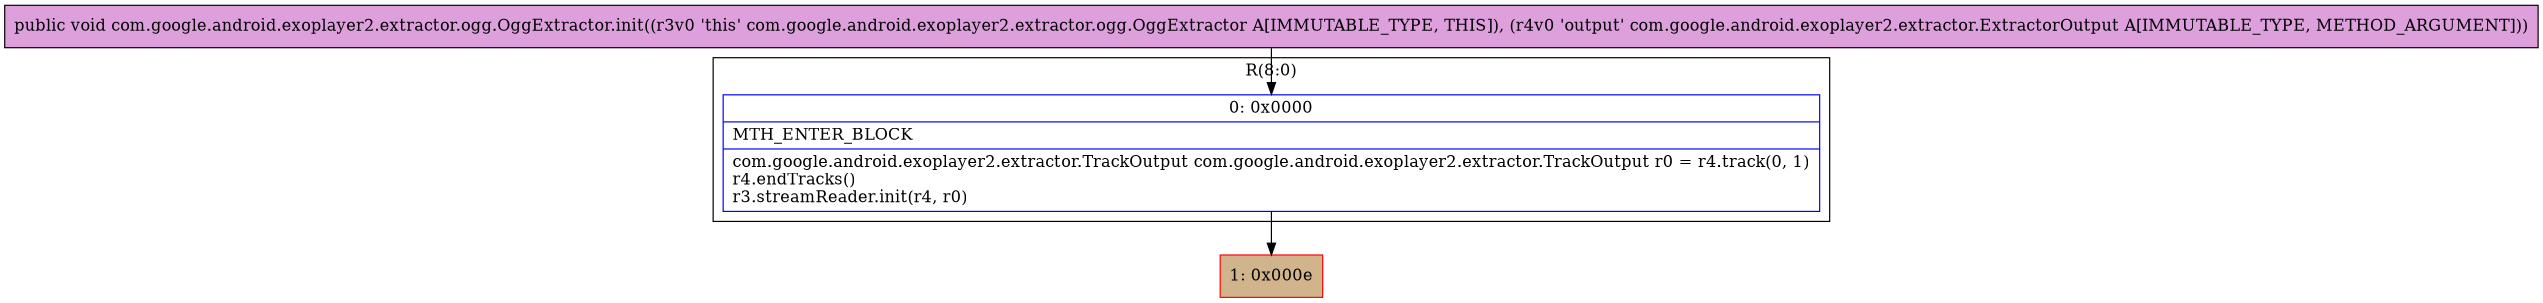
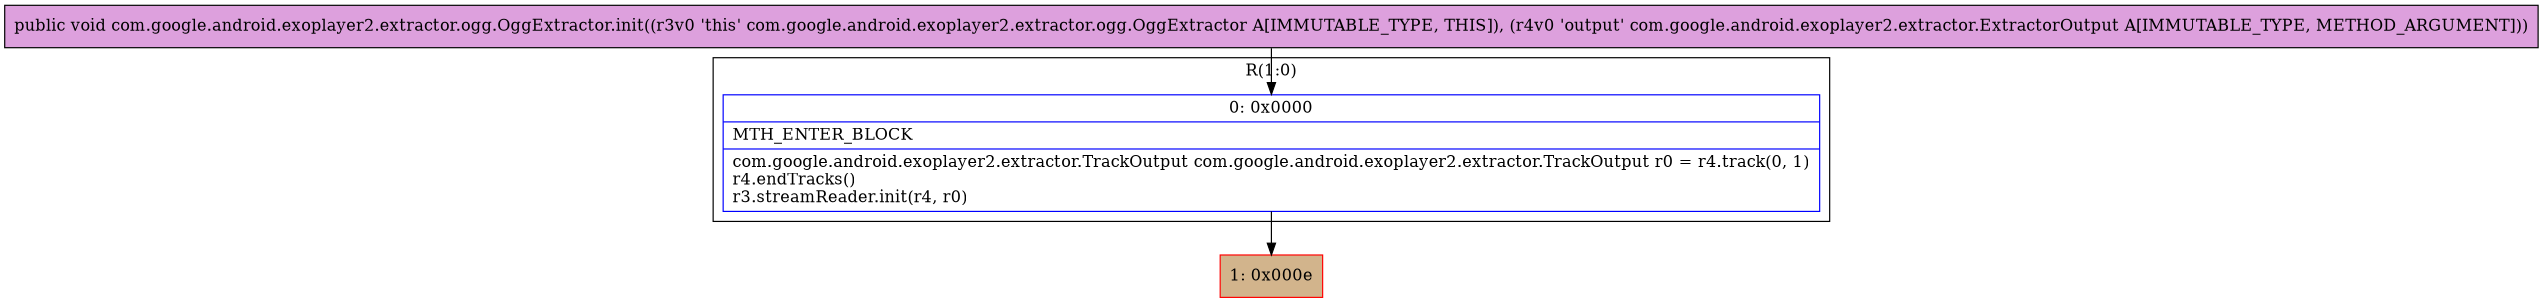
(1271, 71) -> (1271, 71)
